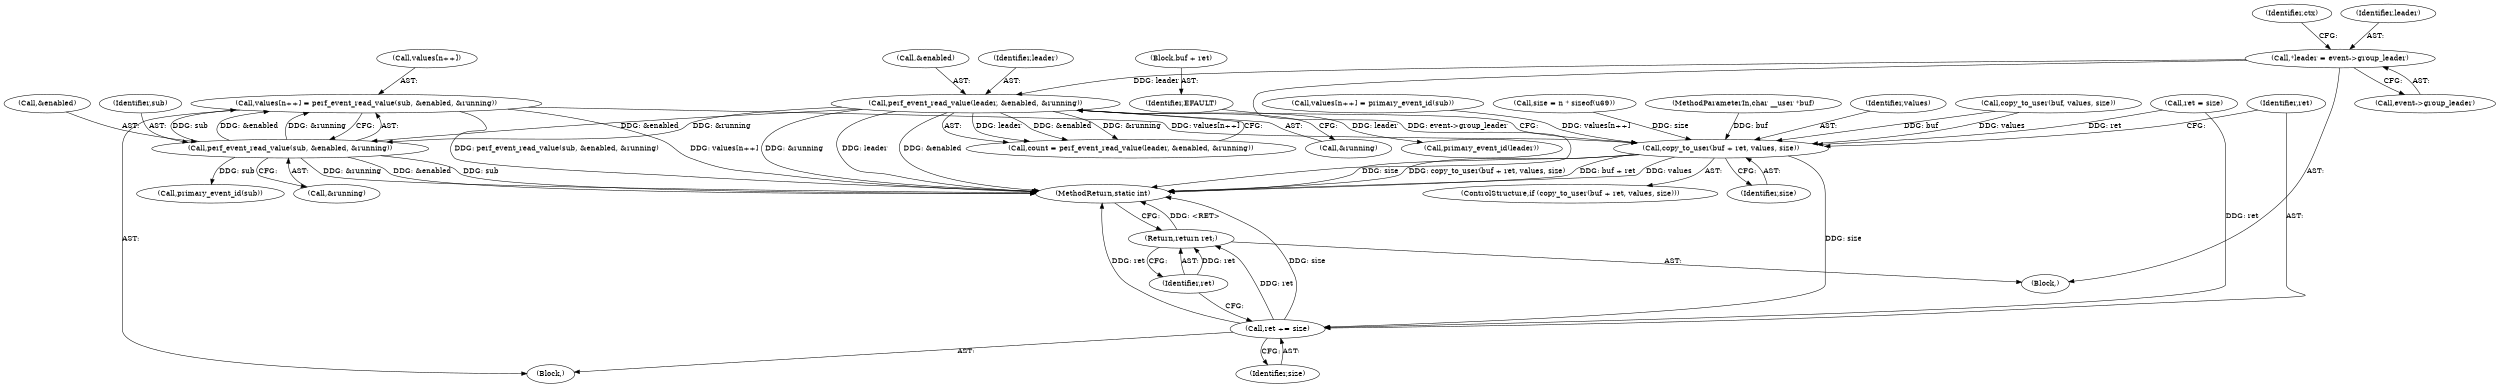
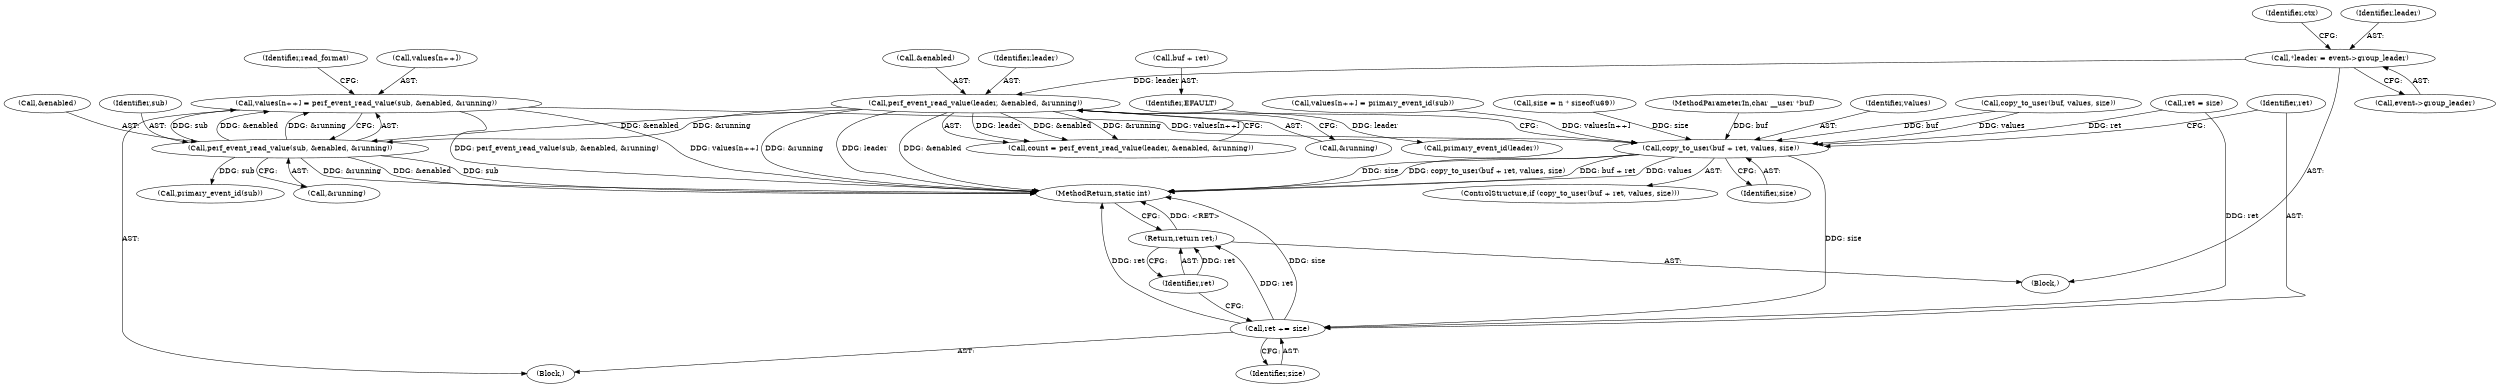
none -> (306, 59)
(1181, 59) -> (1181, 59)
(1368, 83) -> none
